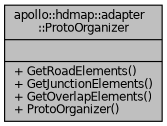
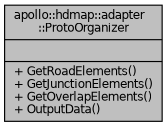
(67, 110) -> (57, 110)
